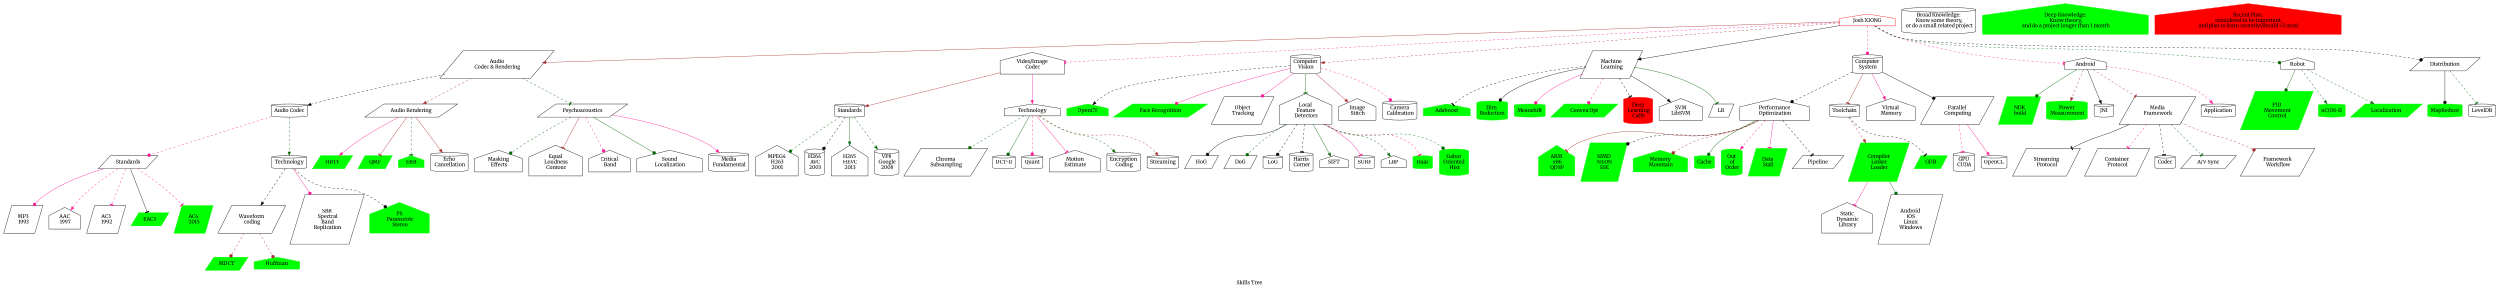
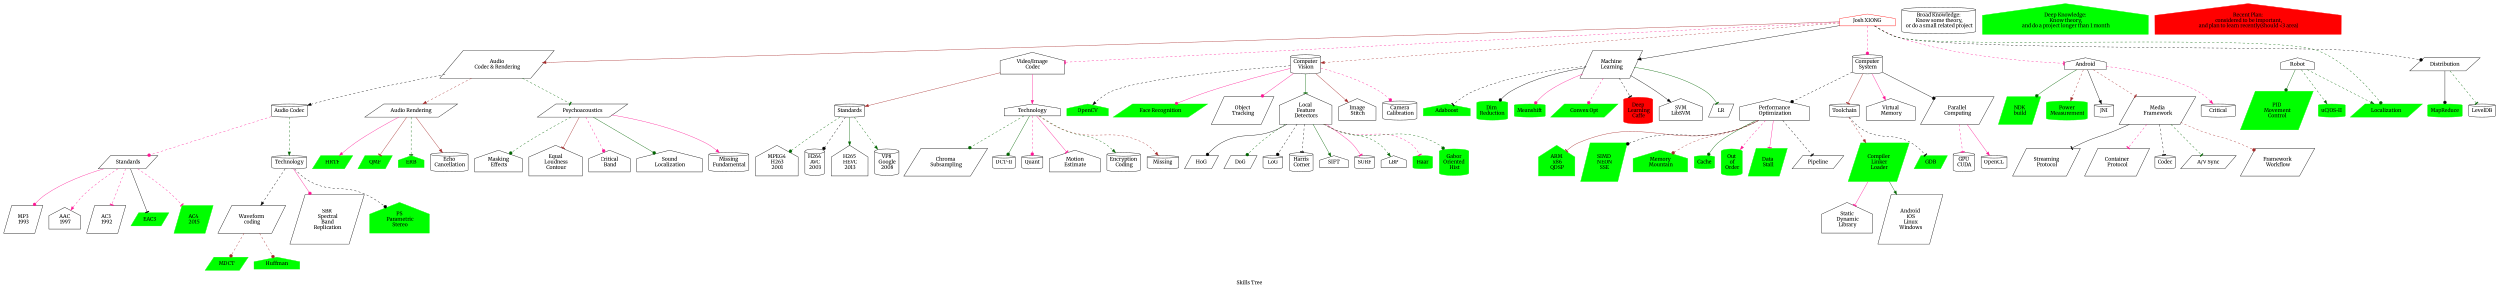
(2075, 49) -> (2135, 42)
(2218, 111) -> (2218, 111)
(729, 162) -> (729, 162)
(1163, 162) -> (1163, 162)
(1892, 186) -> (1892, 186)
